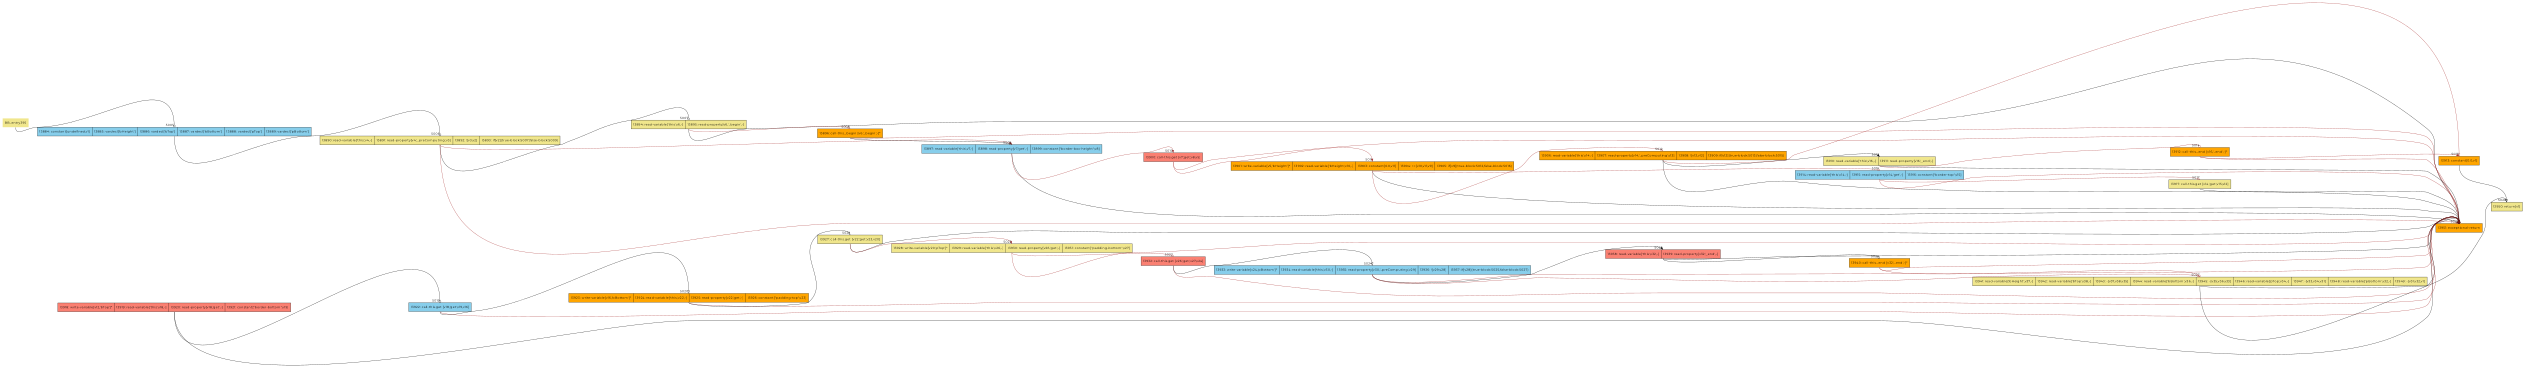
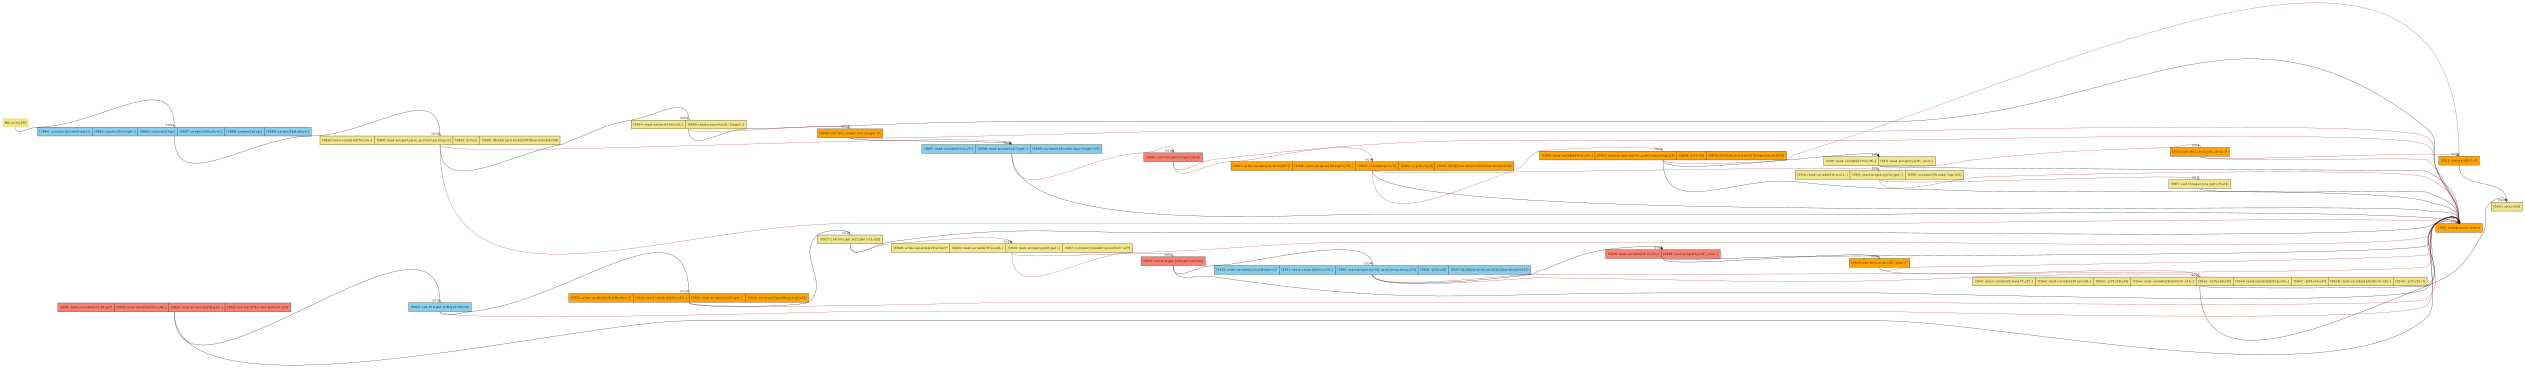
(1880, 175) -> (1880, 175)
(1844, 293) -> (1844, 293)
